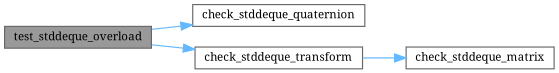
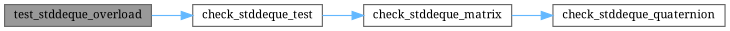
(166, 28) -> (526, 15)
(279, 58) -> (258, 15)
